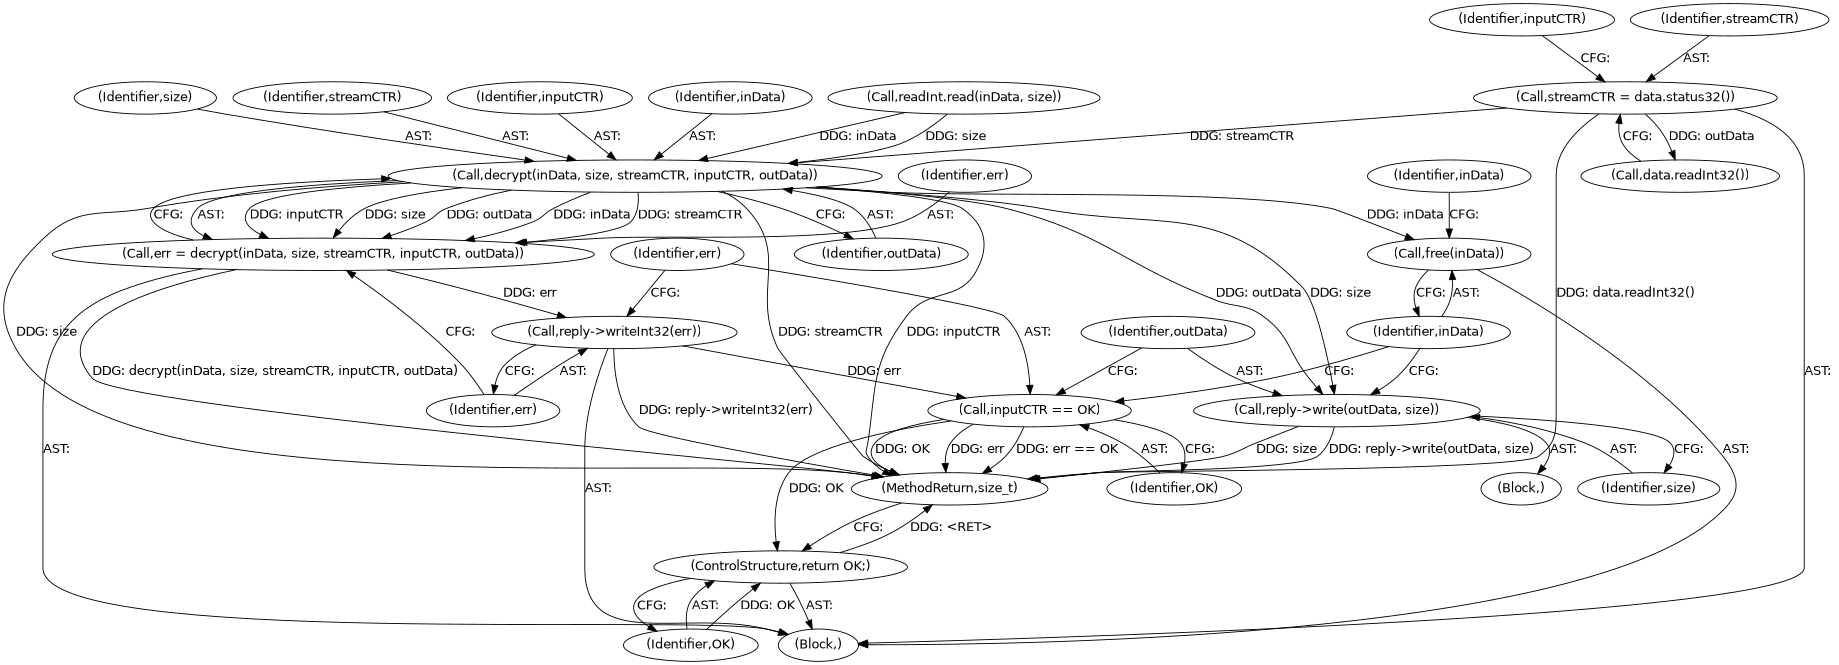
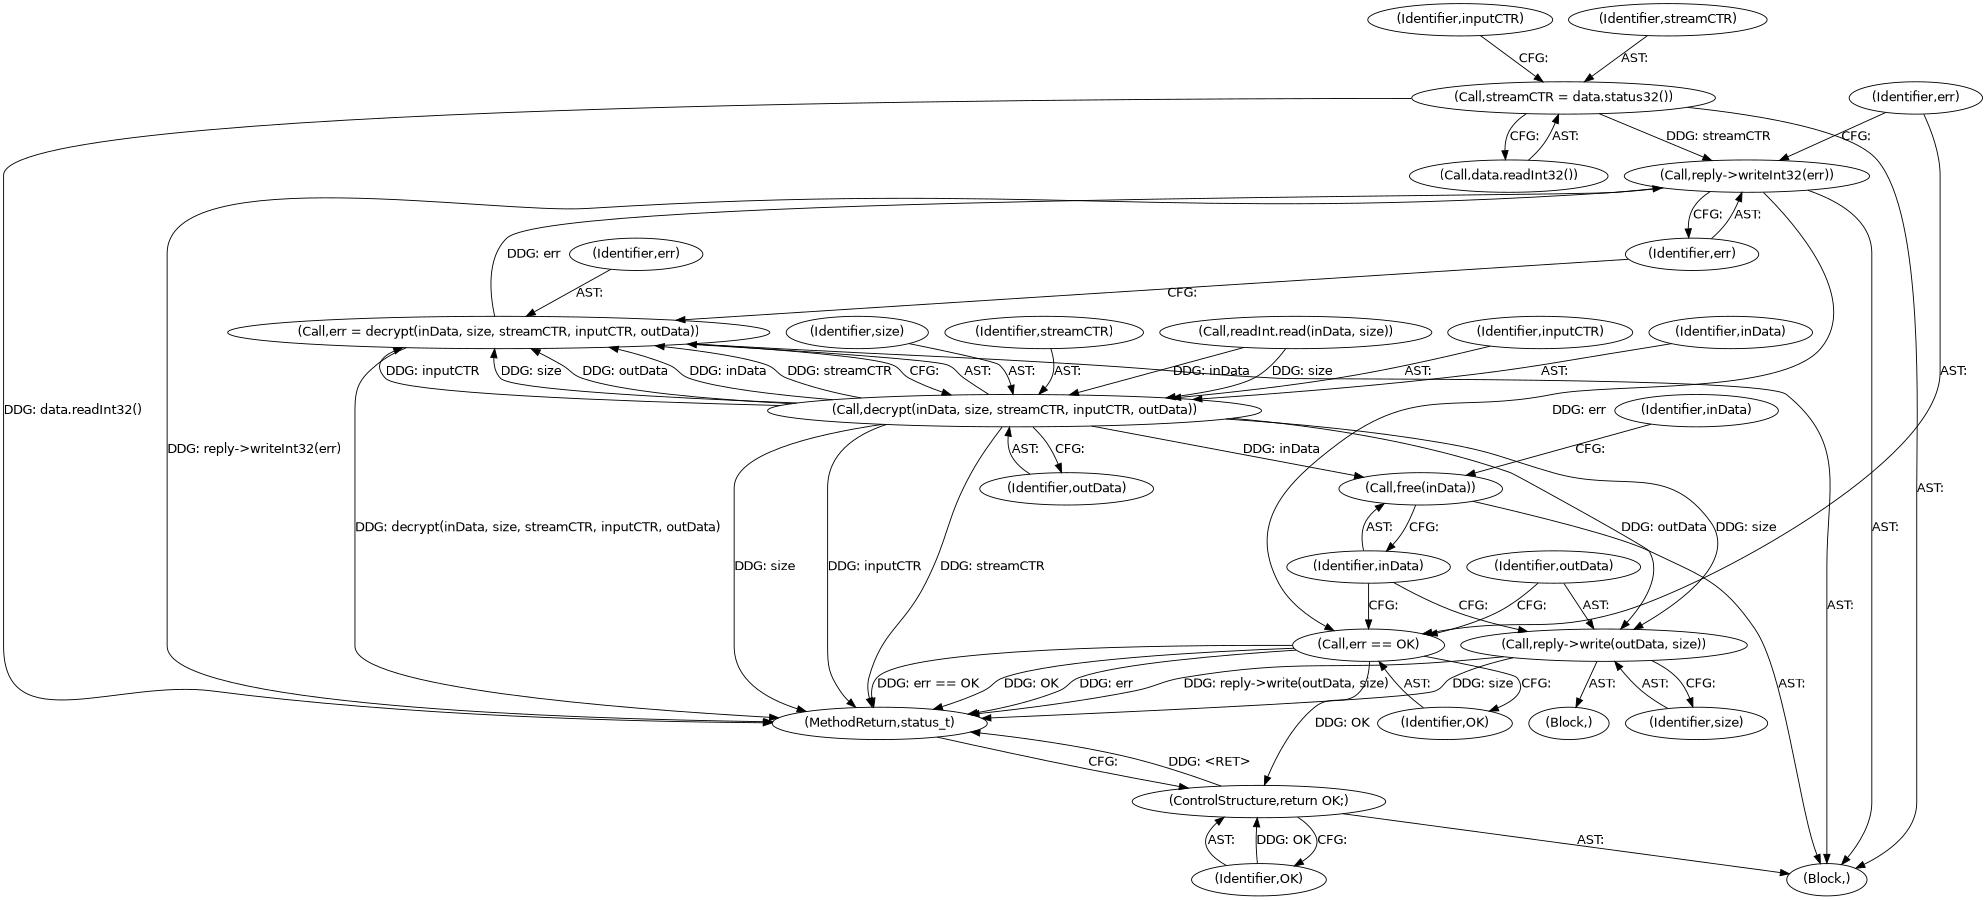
(1152, 135) -> (1651, 135)
(1640, 137) -> (1568, 137)
(1712, 137) -> (1527, 137)
(1030, 411) -> (1369, 645)
(950, 489) -> (880, 723)
